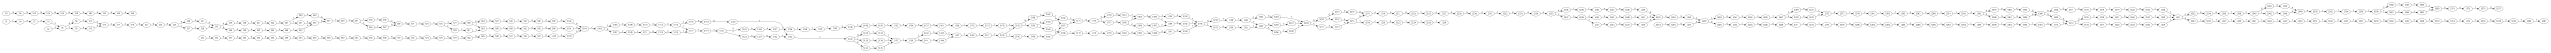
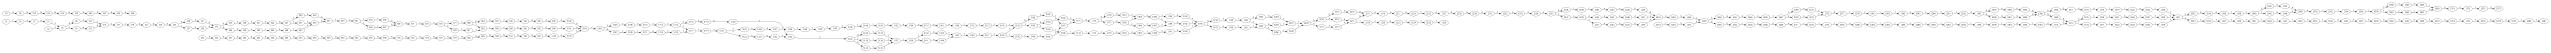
(1291, 19) -> (1283, 20)
